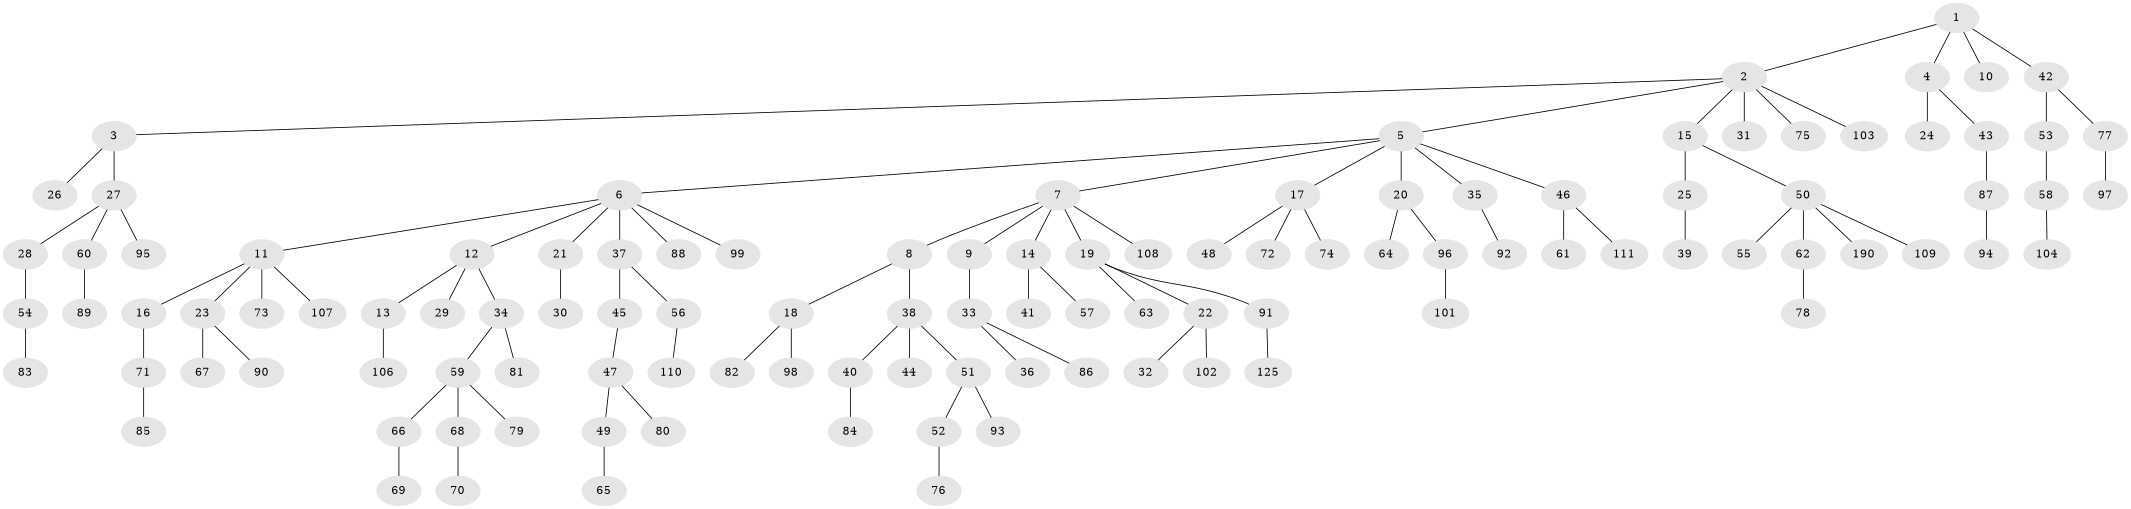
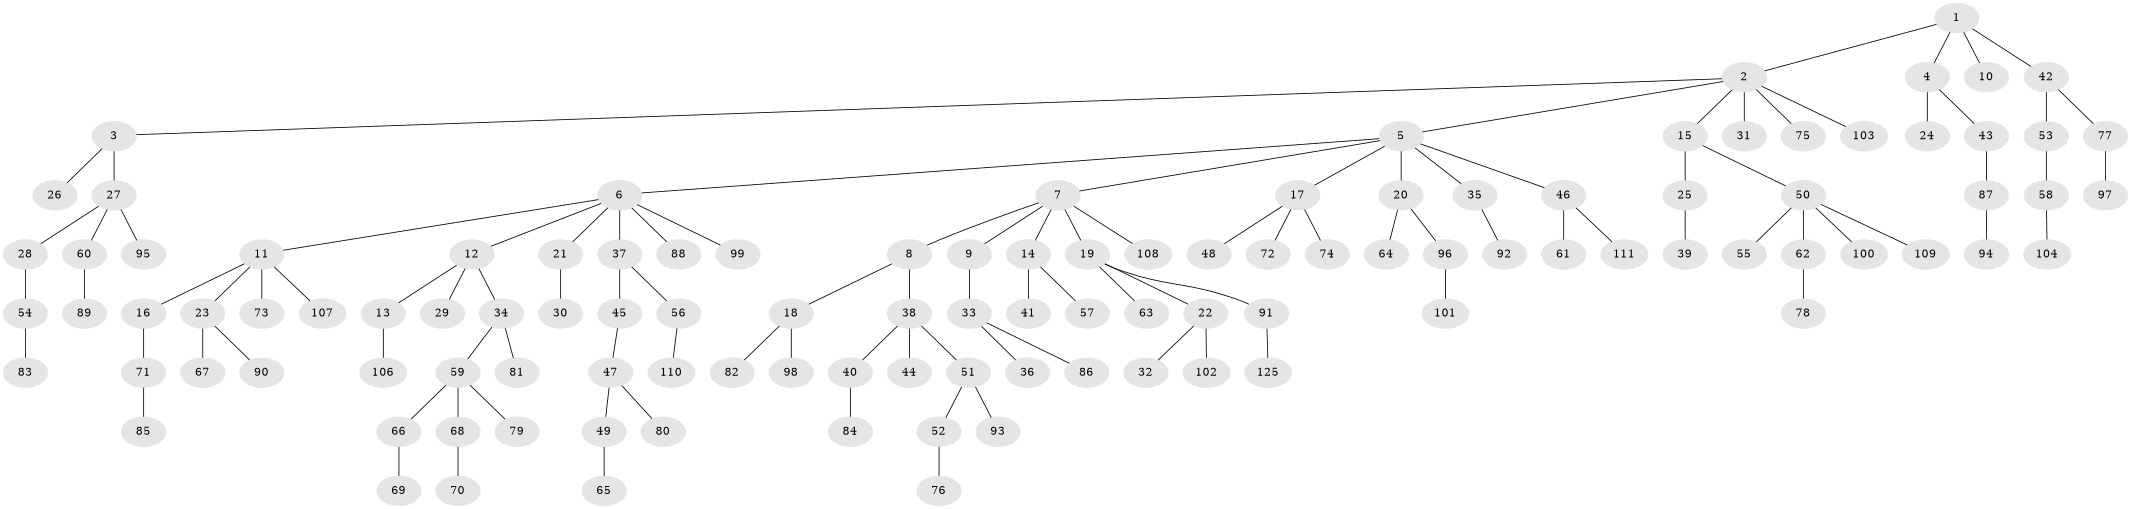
(1864, 254) -> (1864, 254)
